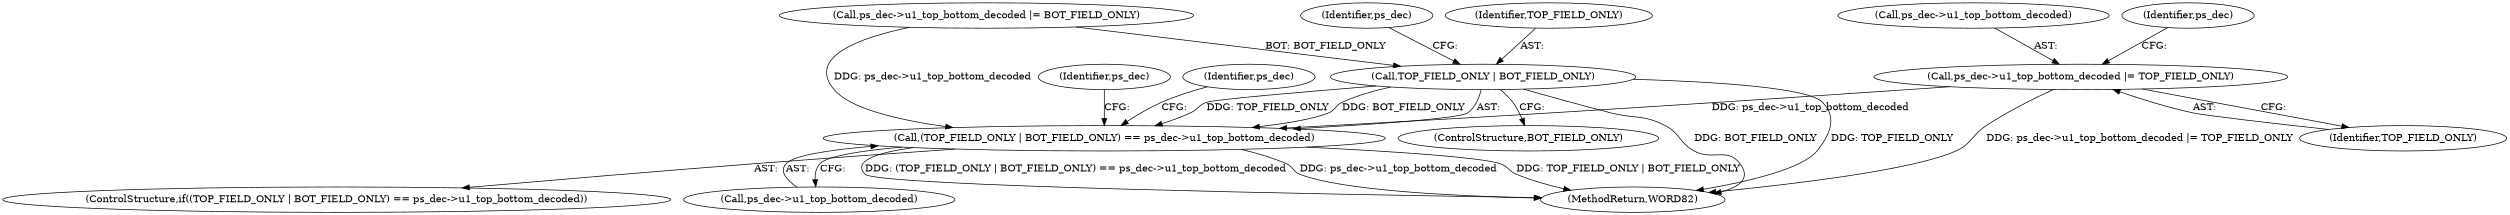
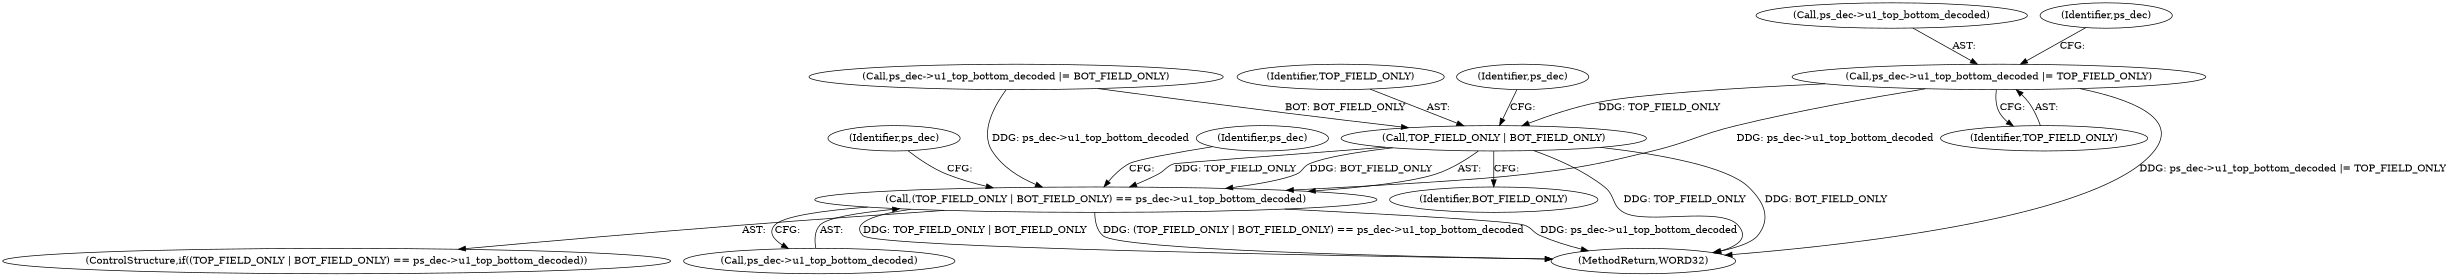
none -> (1675, 93)
(1528, 138) -> (1494, 200)
(1633, 200) -> (1643, 261)
